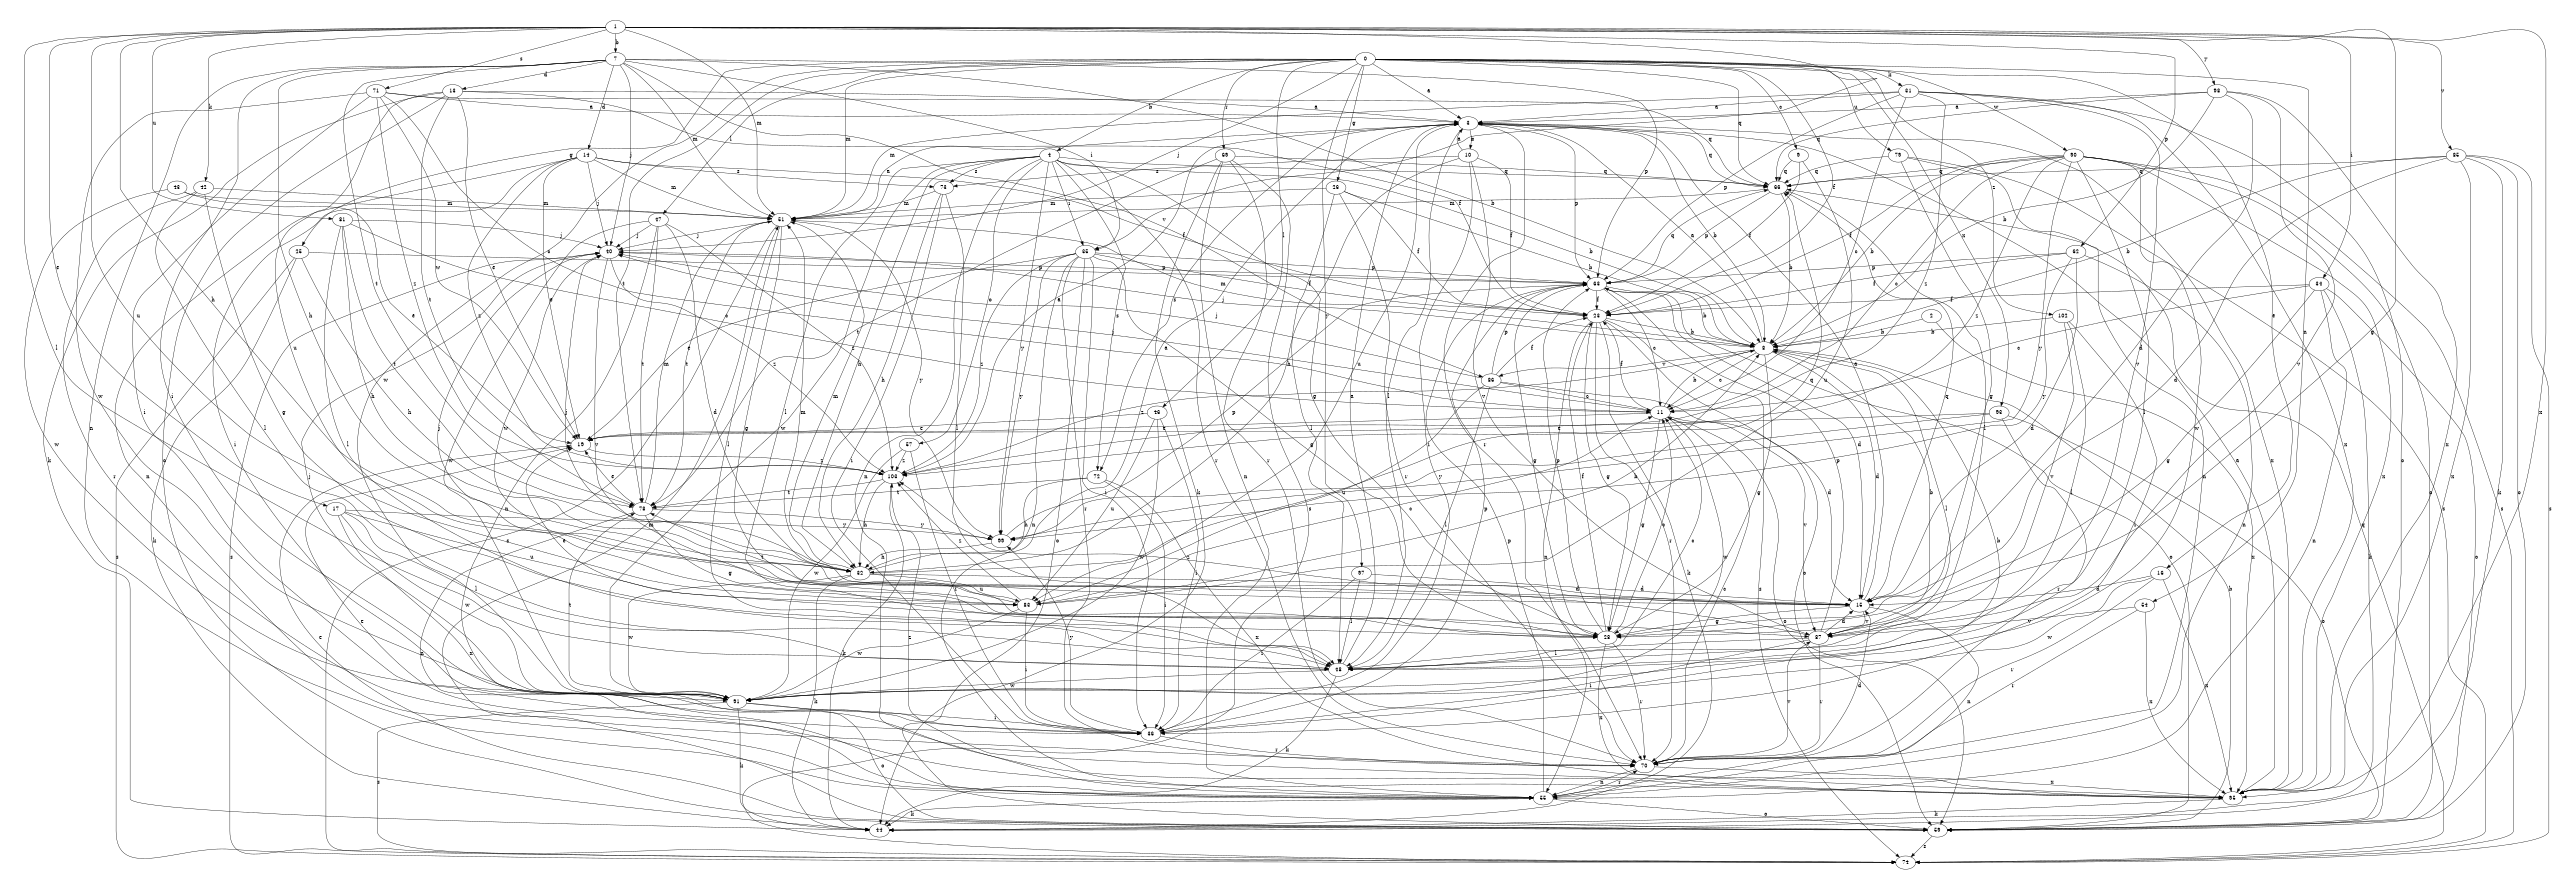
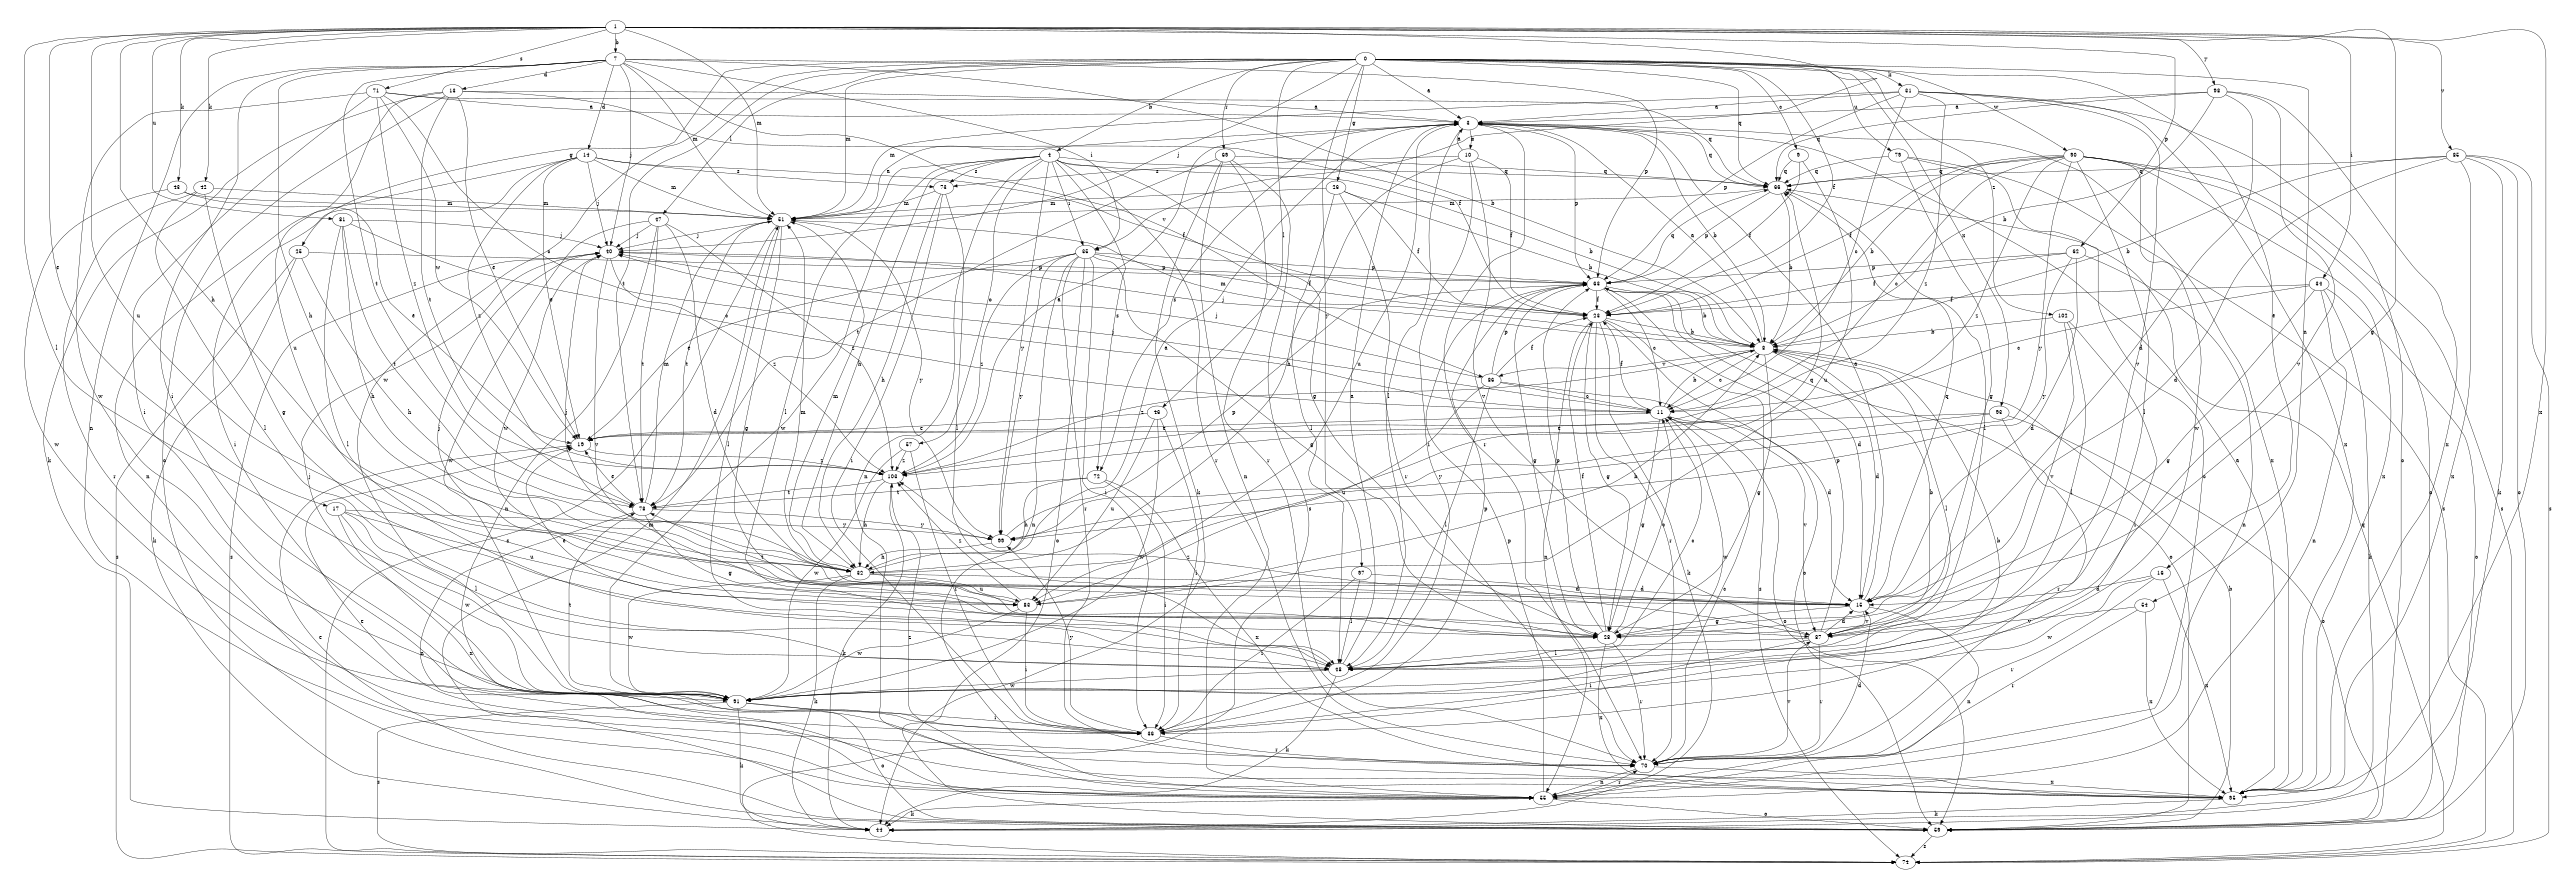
none -> (327, 35)
(1932, 316) -> none
(2205, 477) -> (2205, 477)
(1345, 517) -> none
